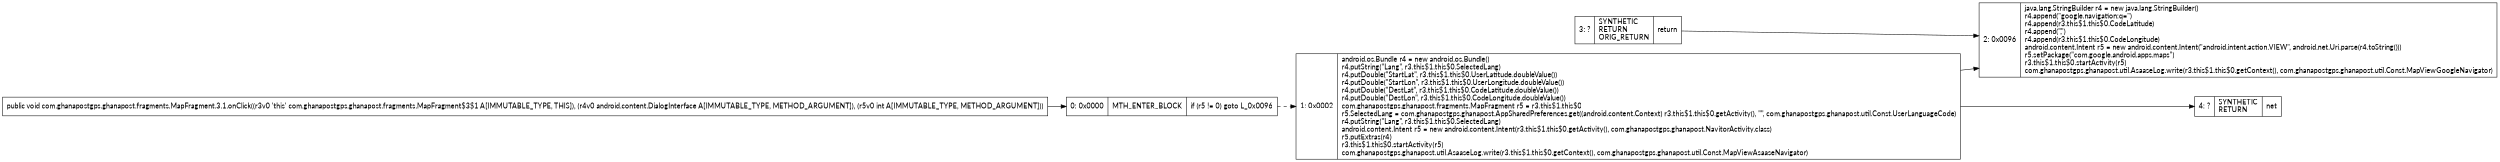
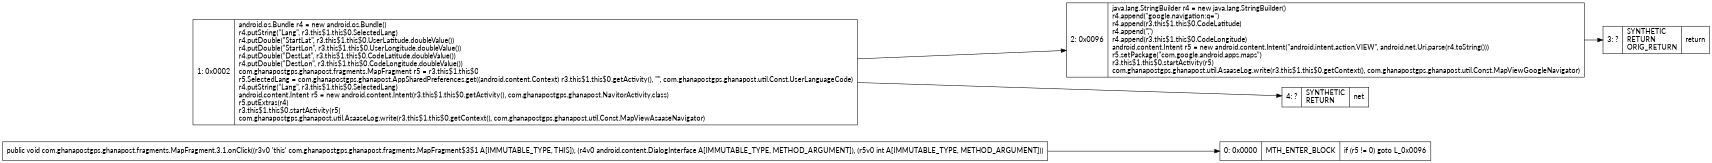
(1828, 33) -> (1591, 40)
(1284, 106) -> none
